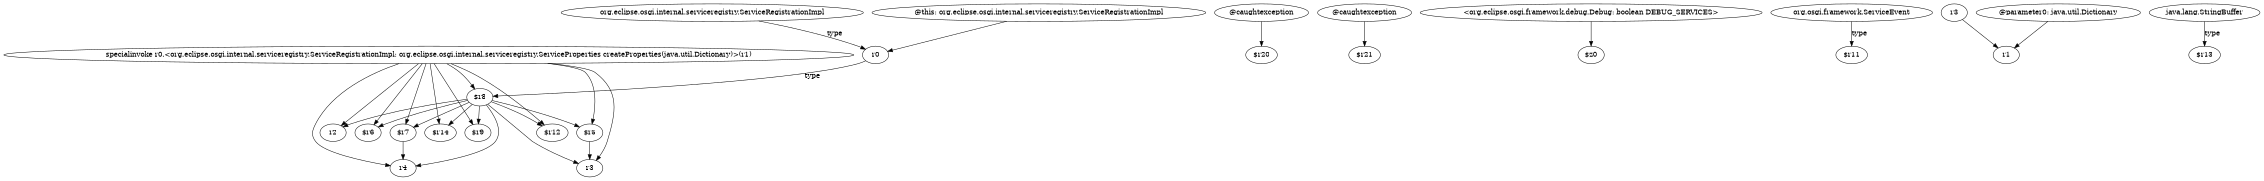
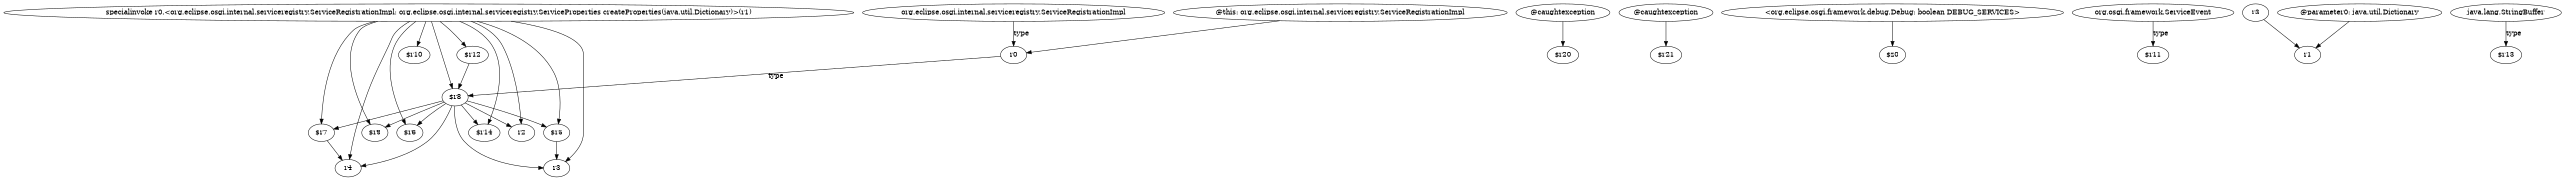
none -> (414, 55)
(515, 111) -> (465, 74)
